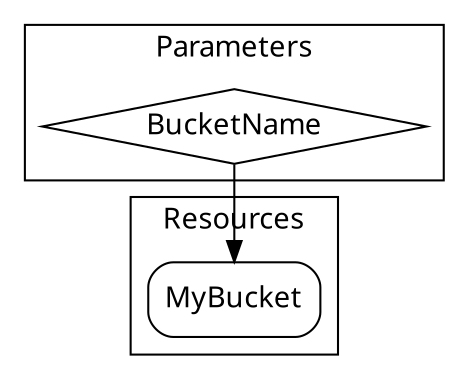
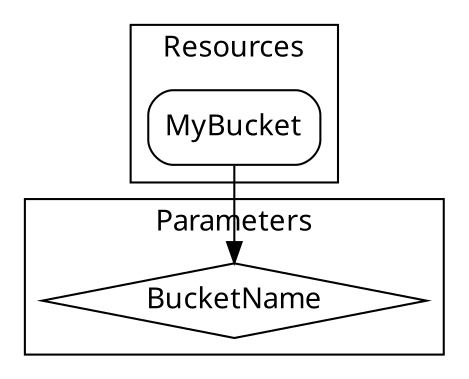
(234, 210) -> (234, 213)
